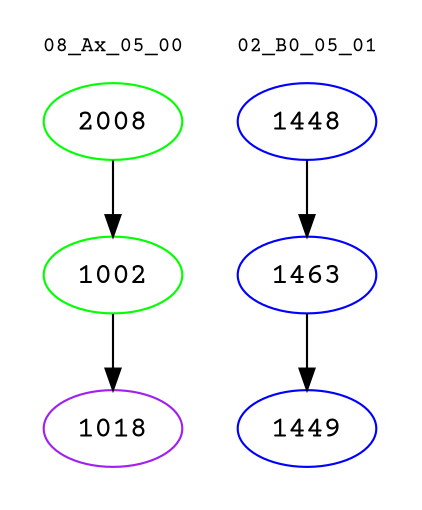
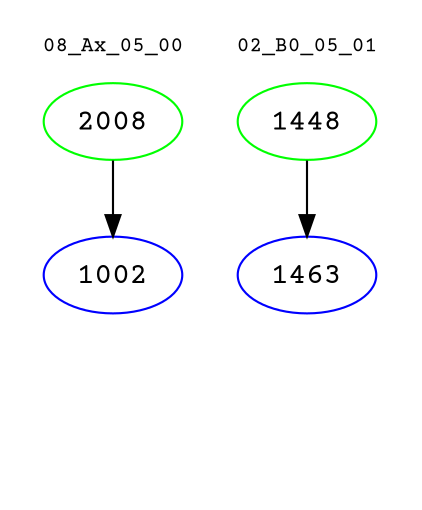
(307, 122) -> (307, 122)
(113, 275) -> (113, 275)
(113, 429) -> none
(307, 429) -> none
